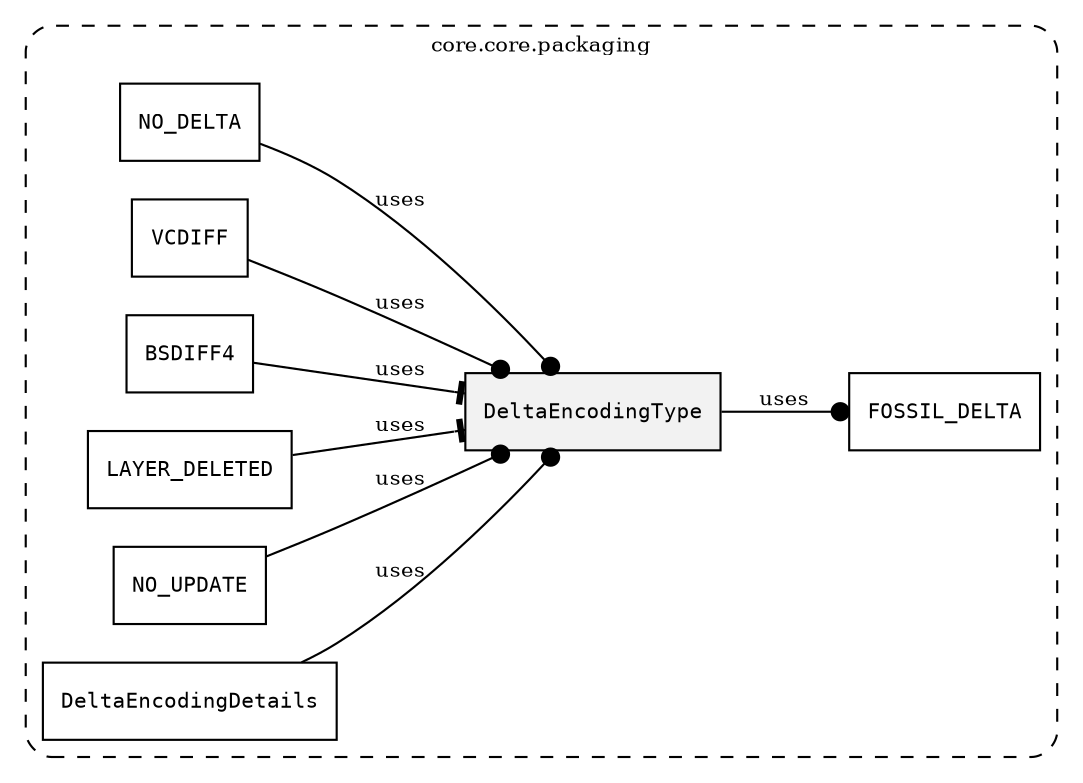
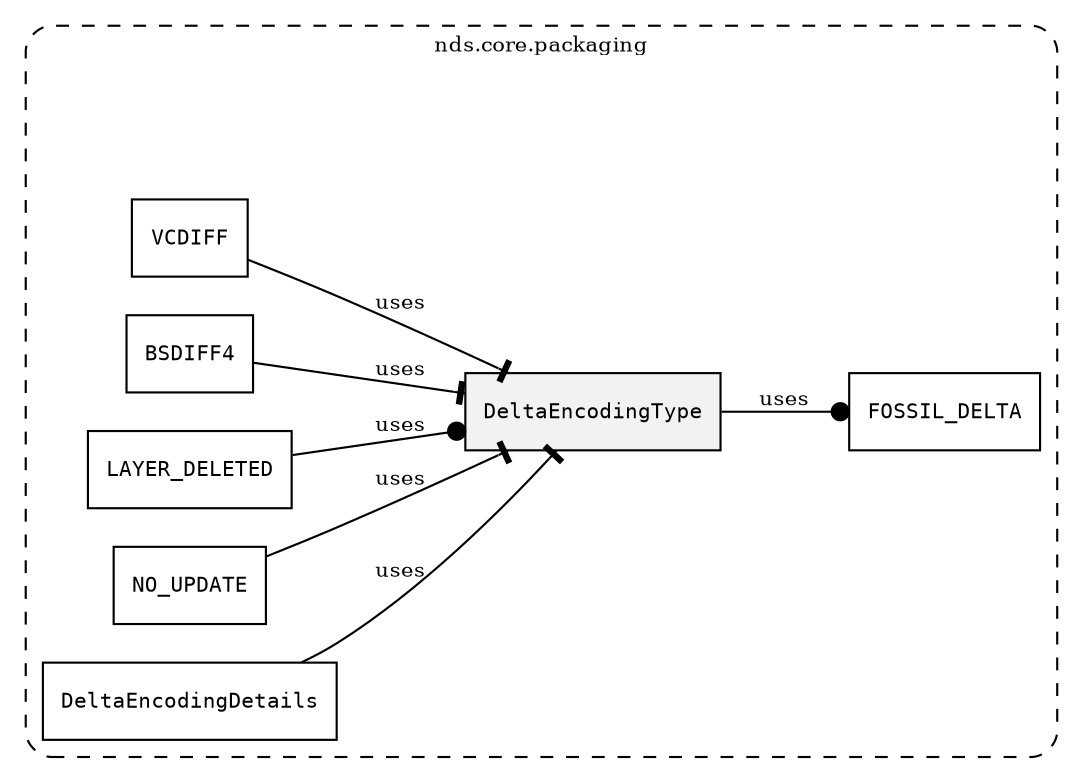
(541, 46) -> (541, 46)
(190, 122) -> none
(374, 312) -> (374, 312)
(373, 443) -> (373, 443)
(383, 507) -> (383, 507)
(433, 571) -> (433, 571)
